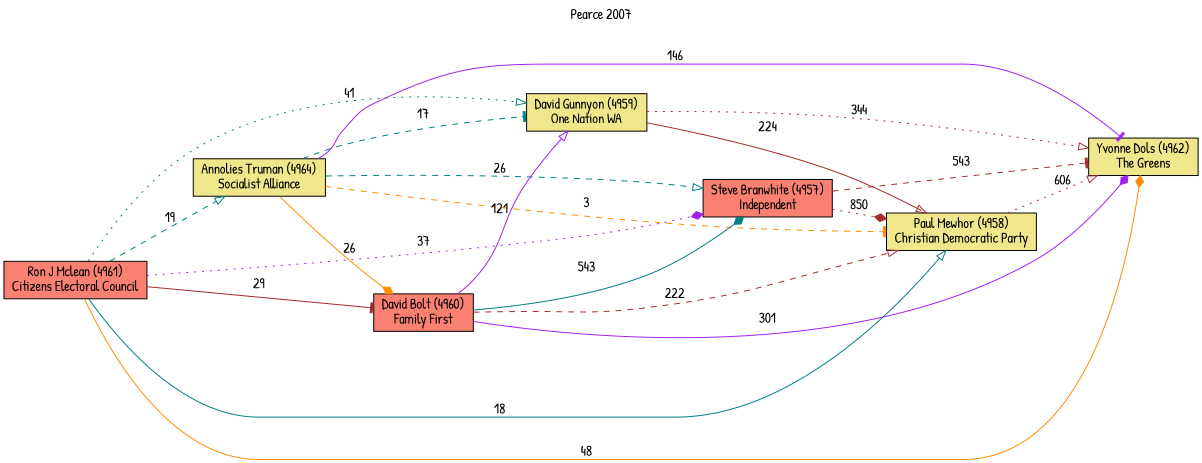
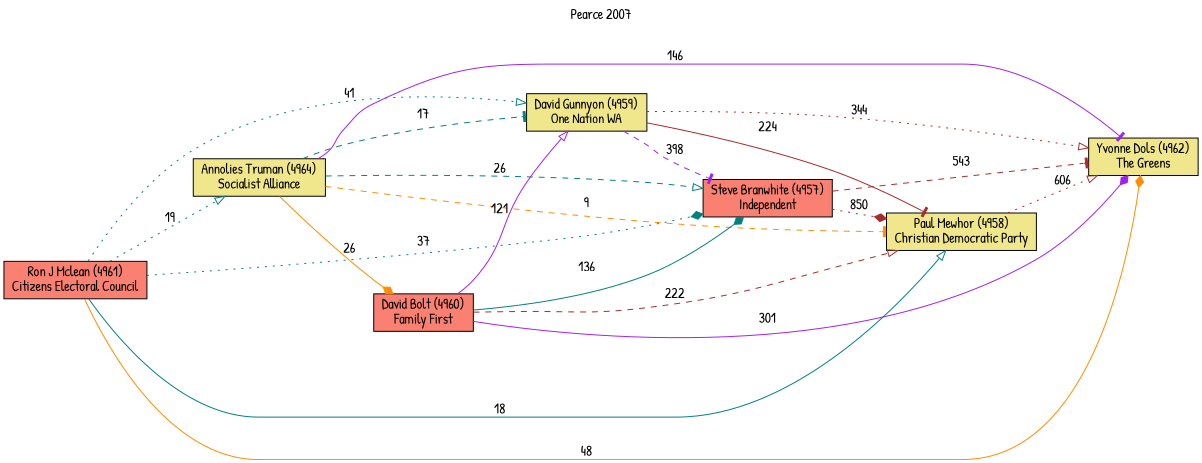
(788, 156) -> (788, 156)
none -> (664, 157)
(587, 204) -> (587, 204)
(163, 231) -> (163, 231)
(420, 253) -> (420, 253)
(587, 268) -> (587, 268)
(258, 297) -> none
